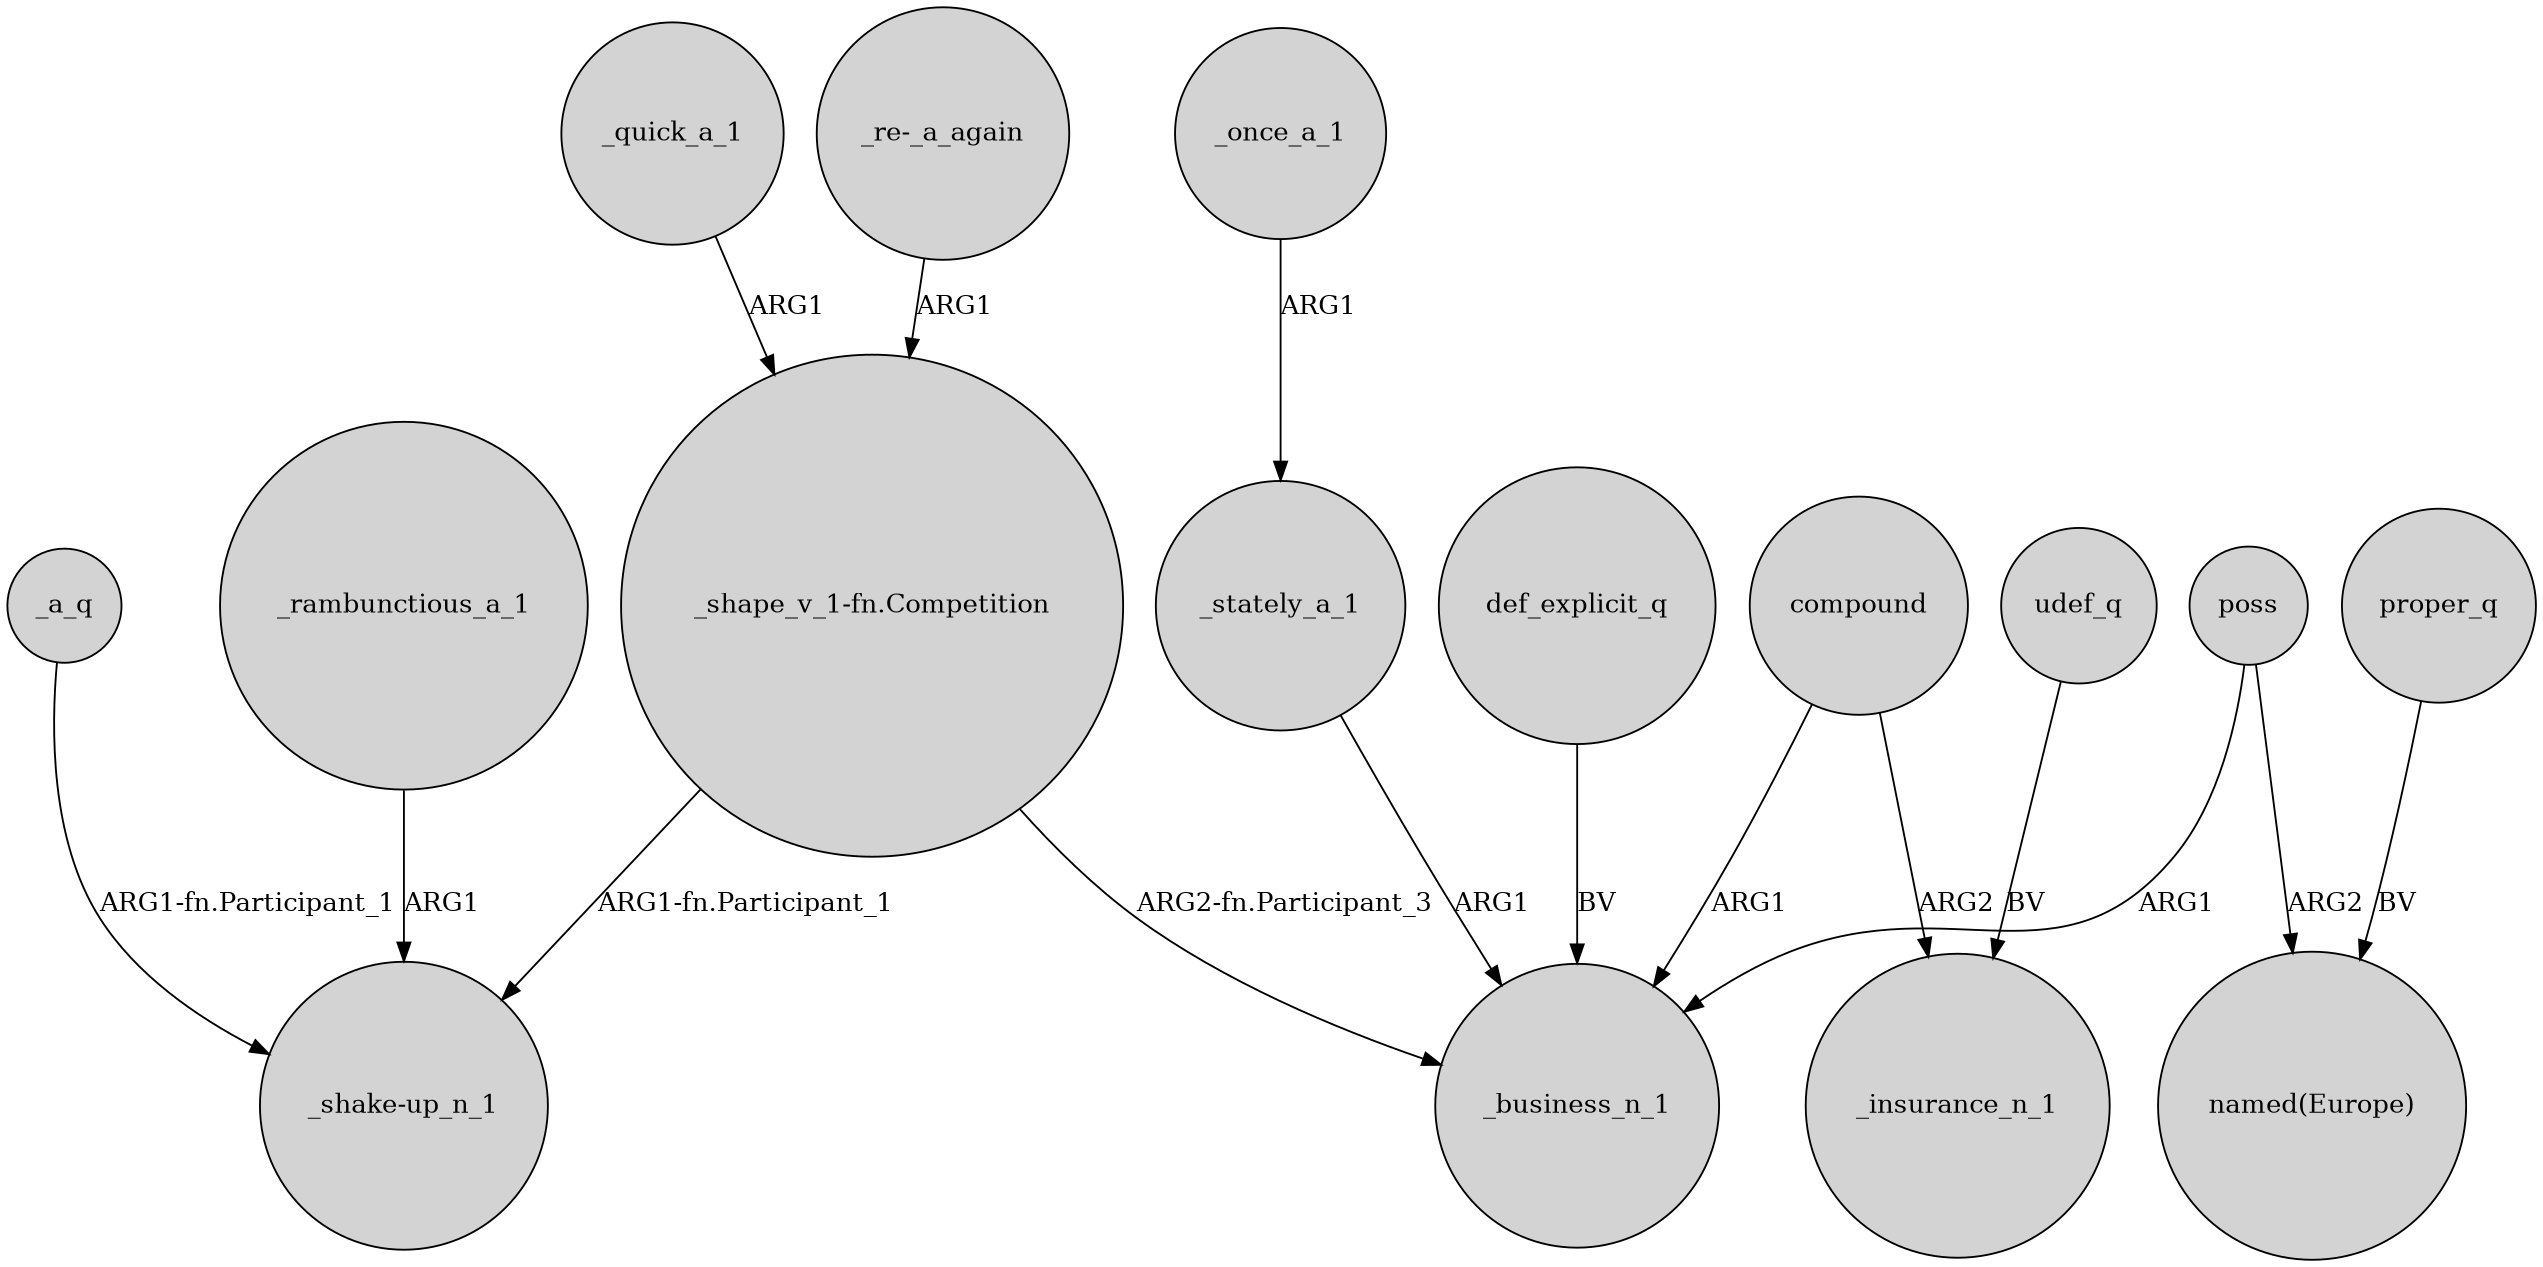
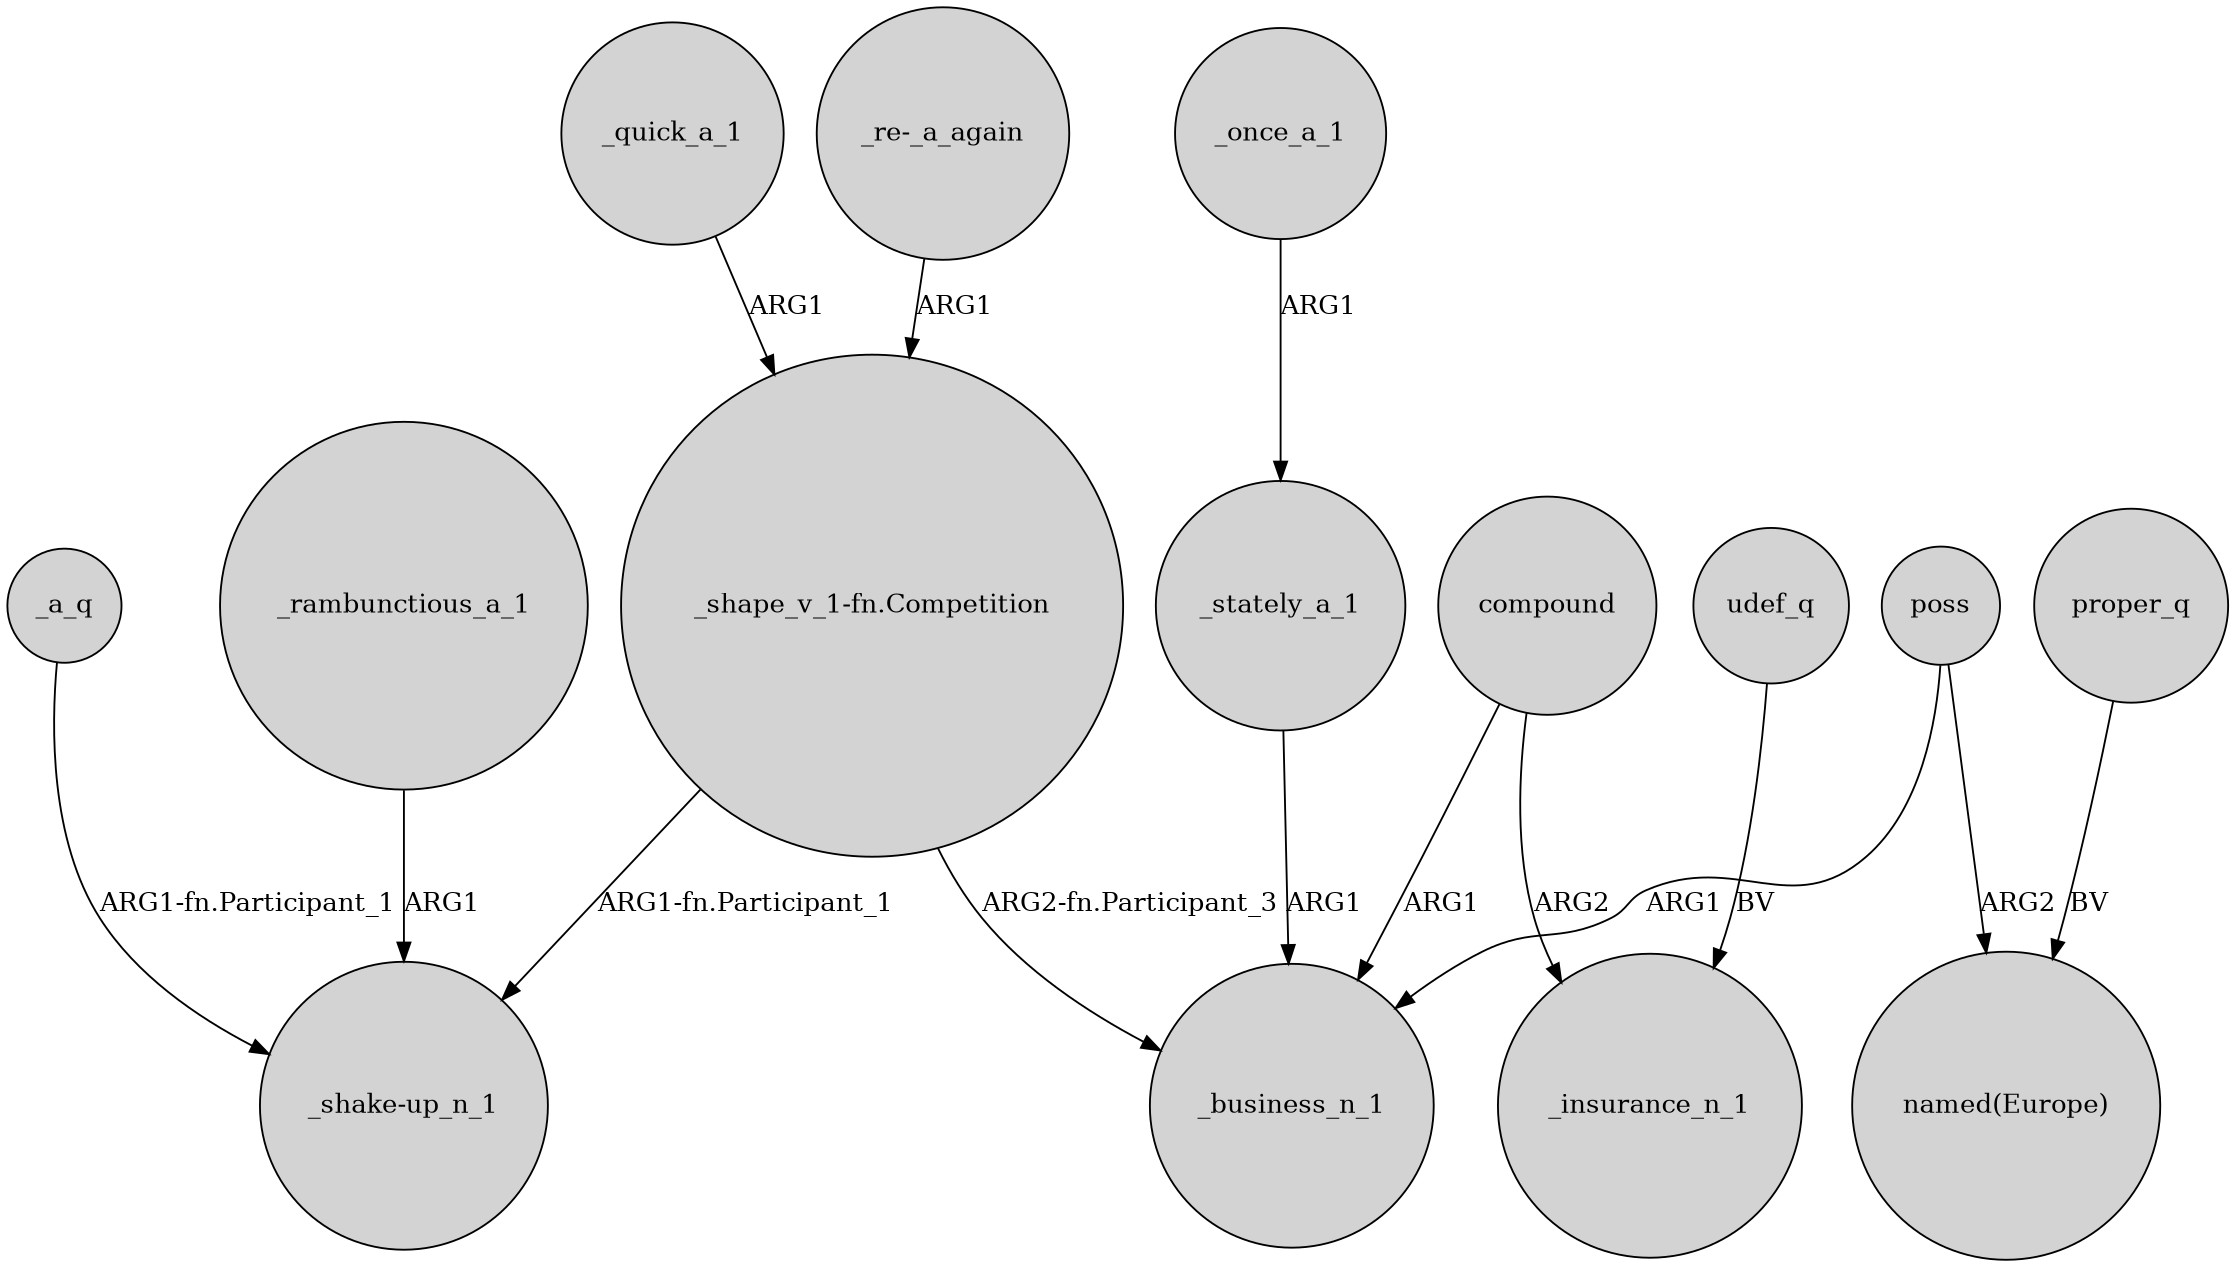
(1577, 606) -> none
